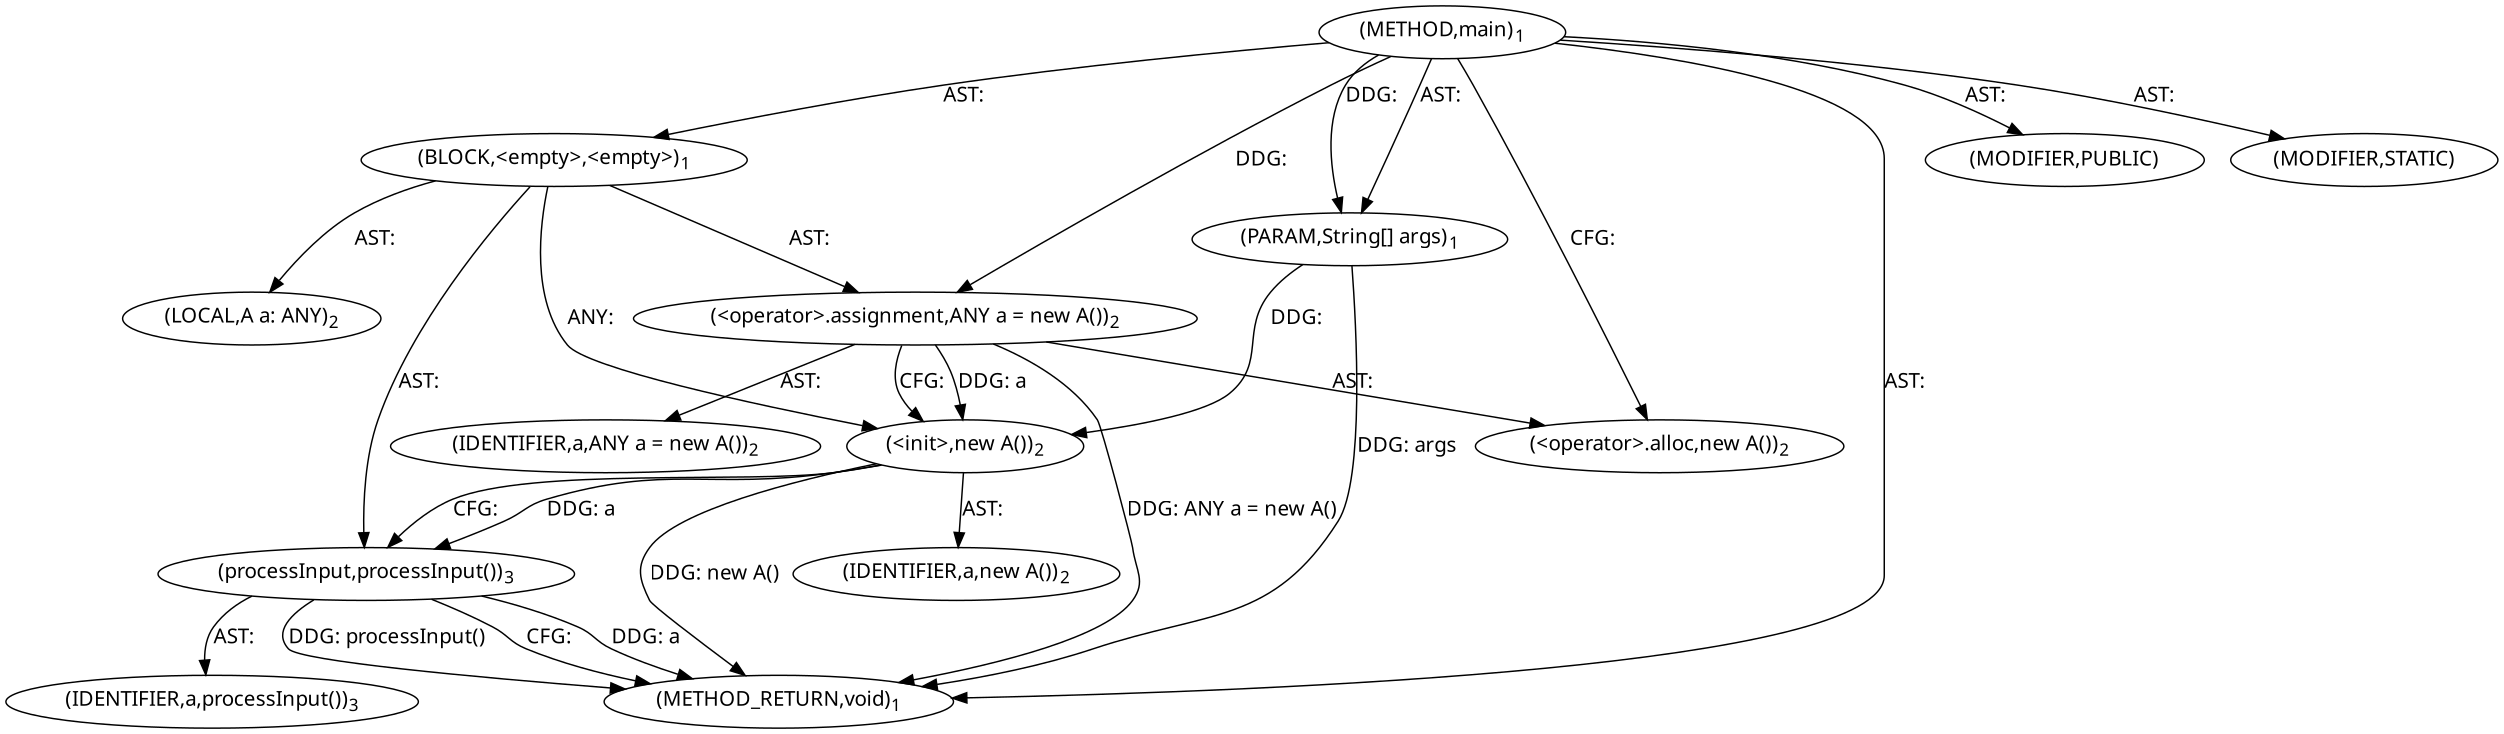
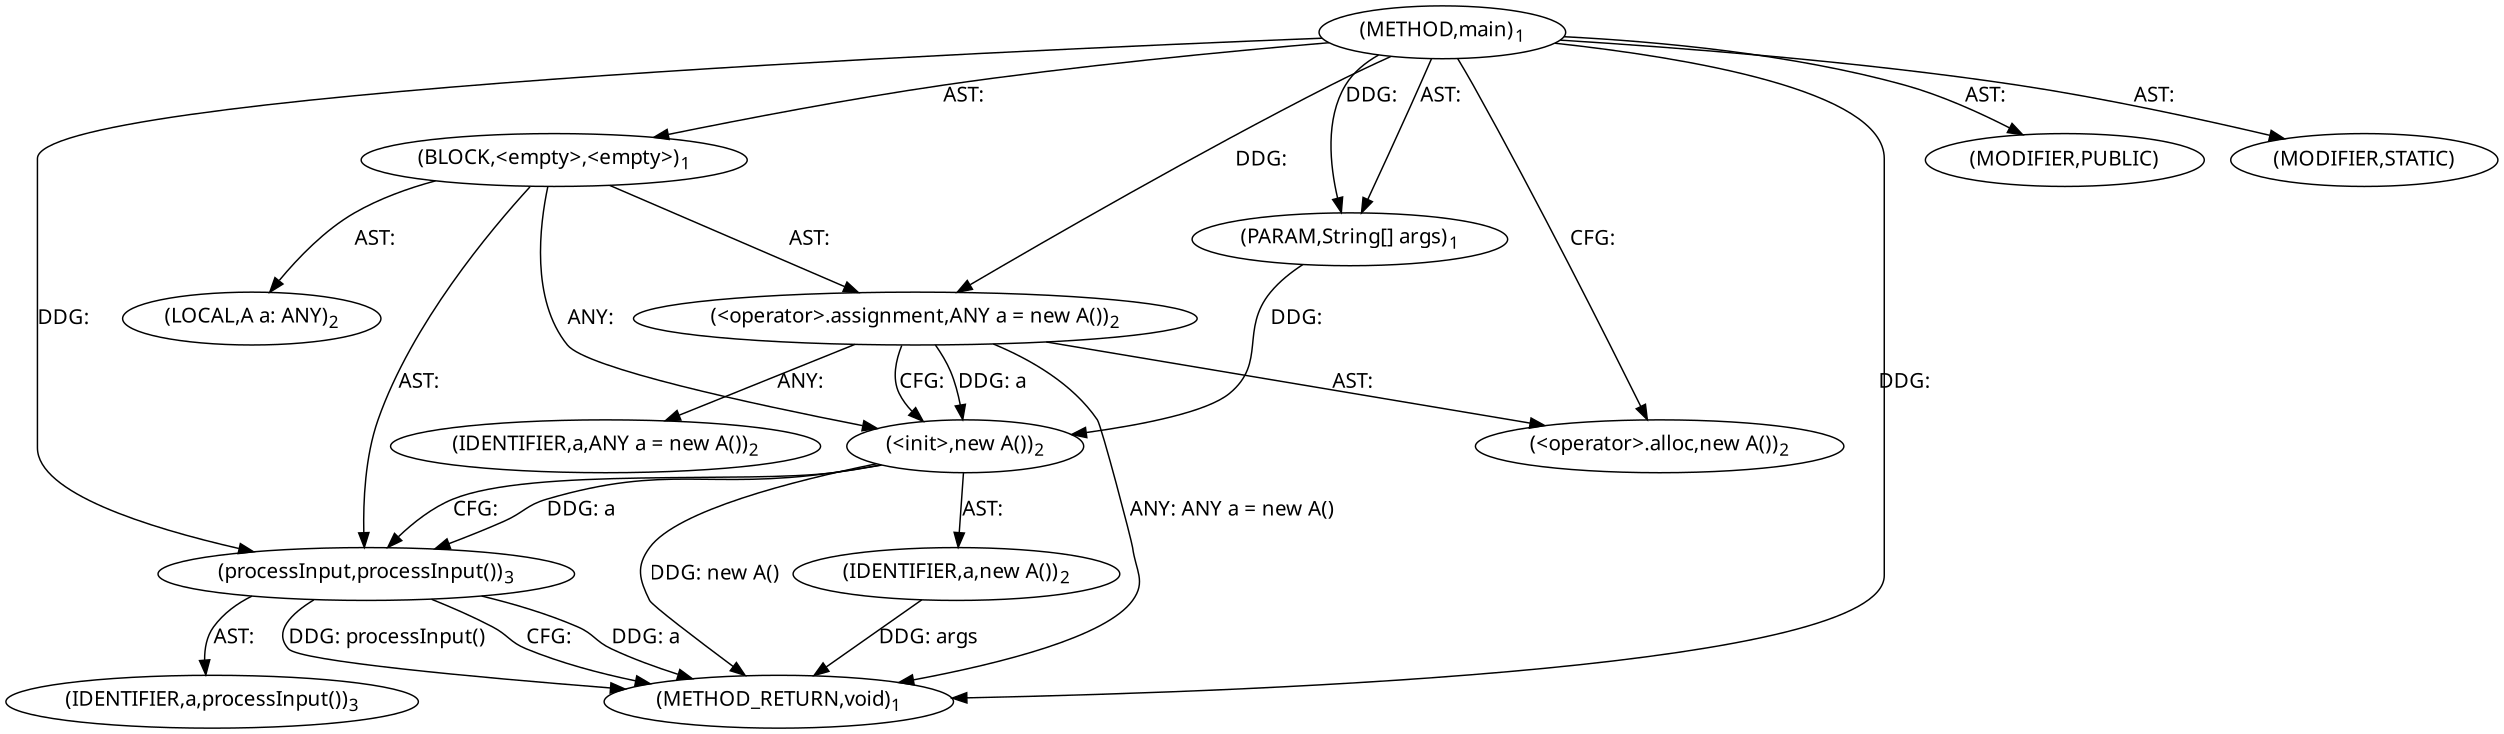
none -> (414, 91)
(804, 382) -> (804, 382)
(1908, 382) -> (1908, 382)
(1232, 510) -> (1232, 510)
(1274, 589) -> (874, 633)
